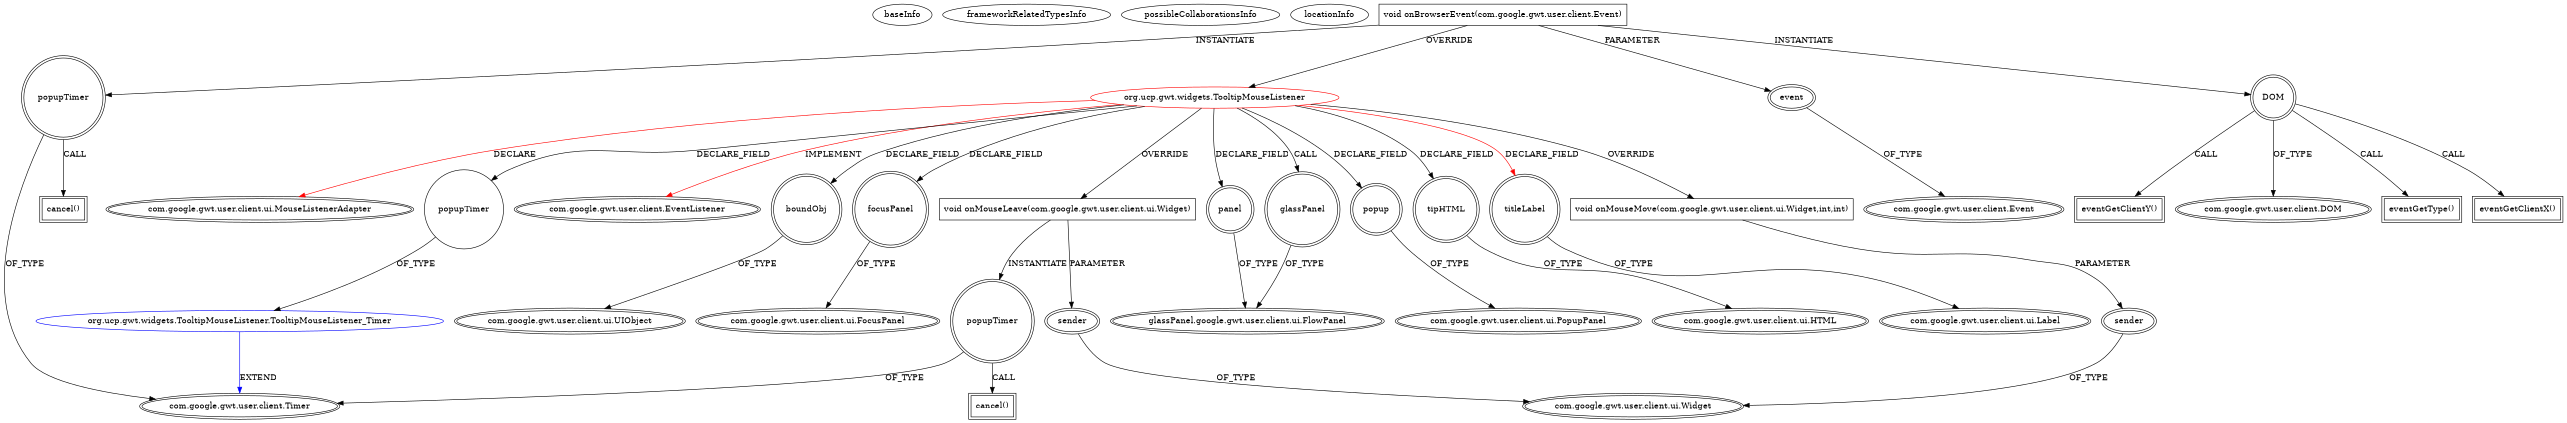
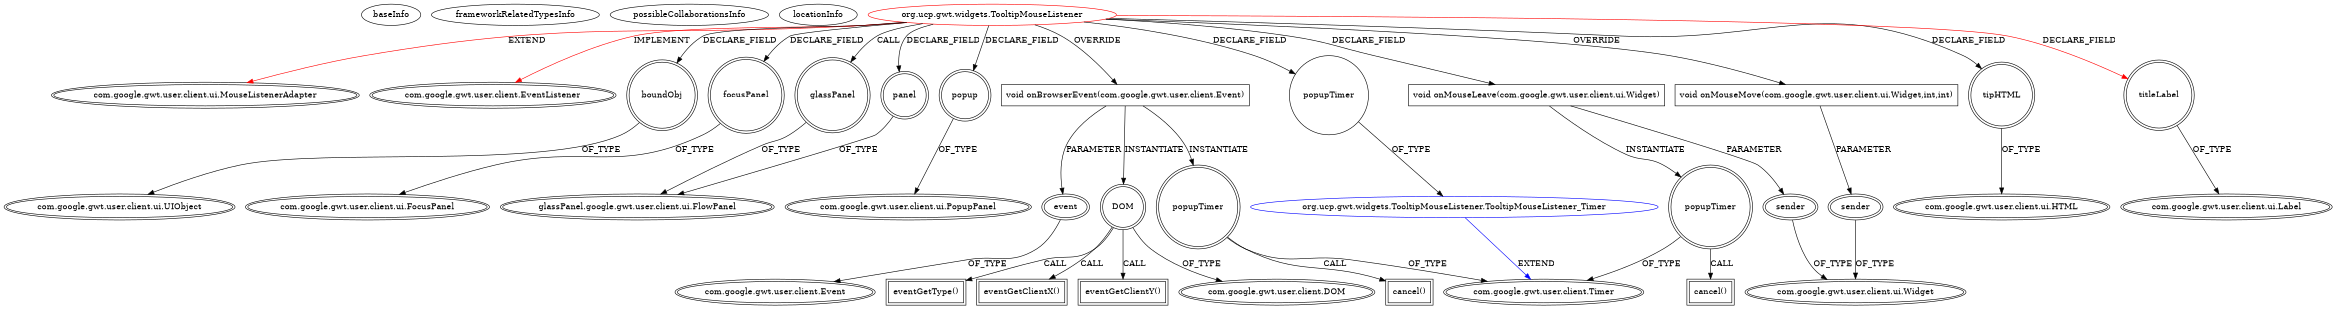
(1361, 56) -> (1078, 47)
(515, 155) -> (527, 41)
(1165, 155) -> (1369, 41)
